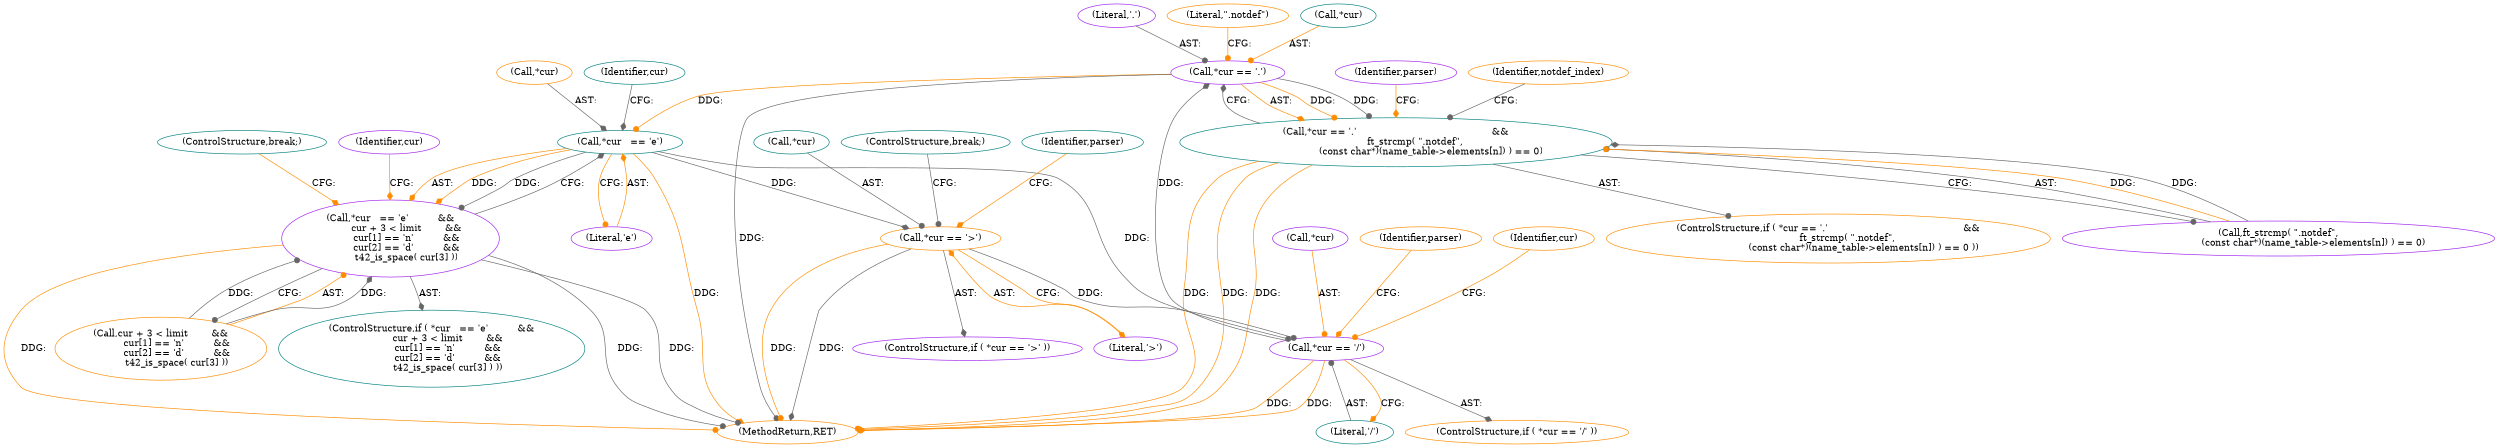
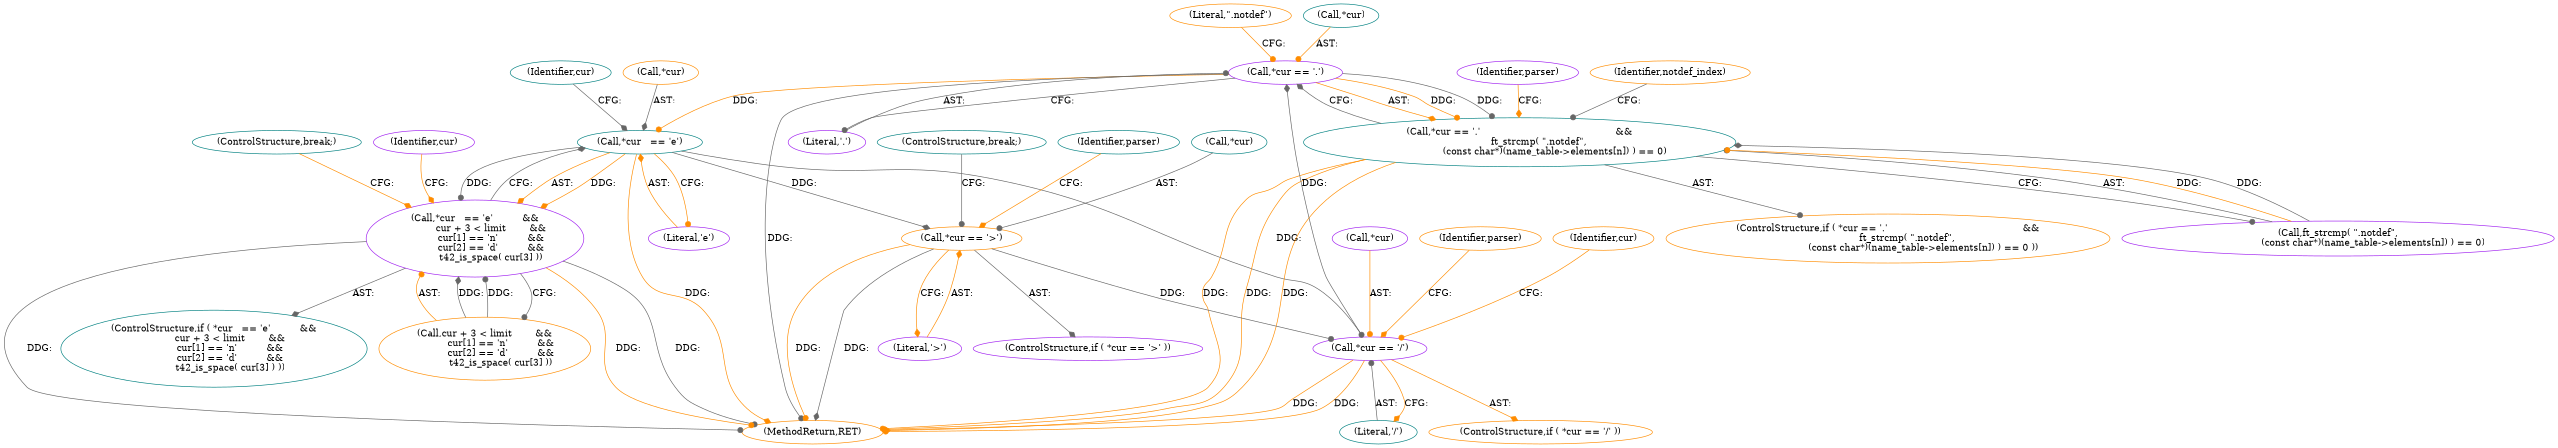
none -> (1040, 98)
(1417, 388) -> (1451, 388)
